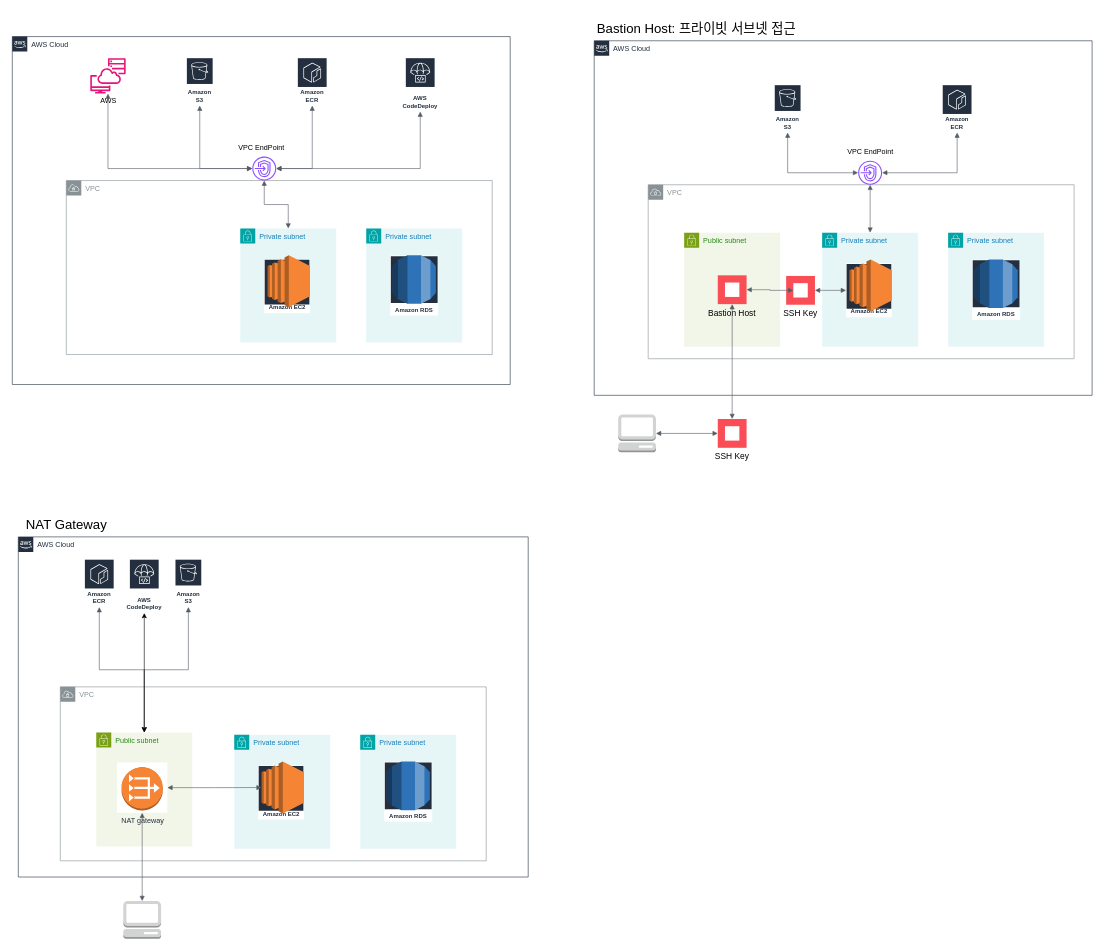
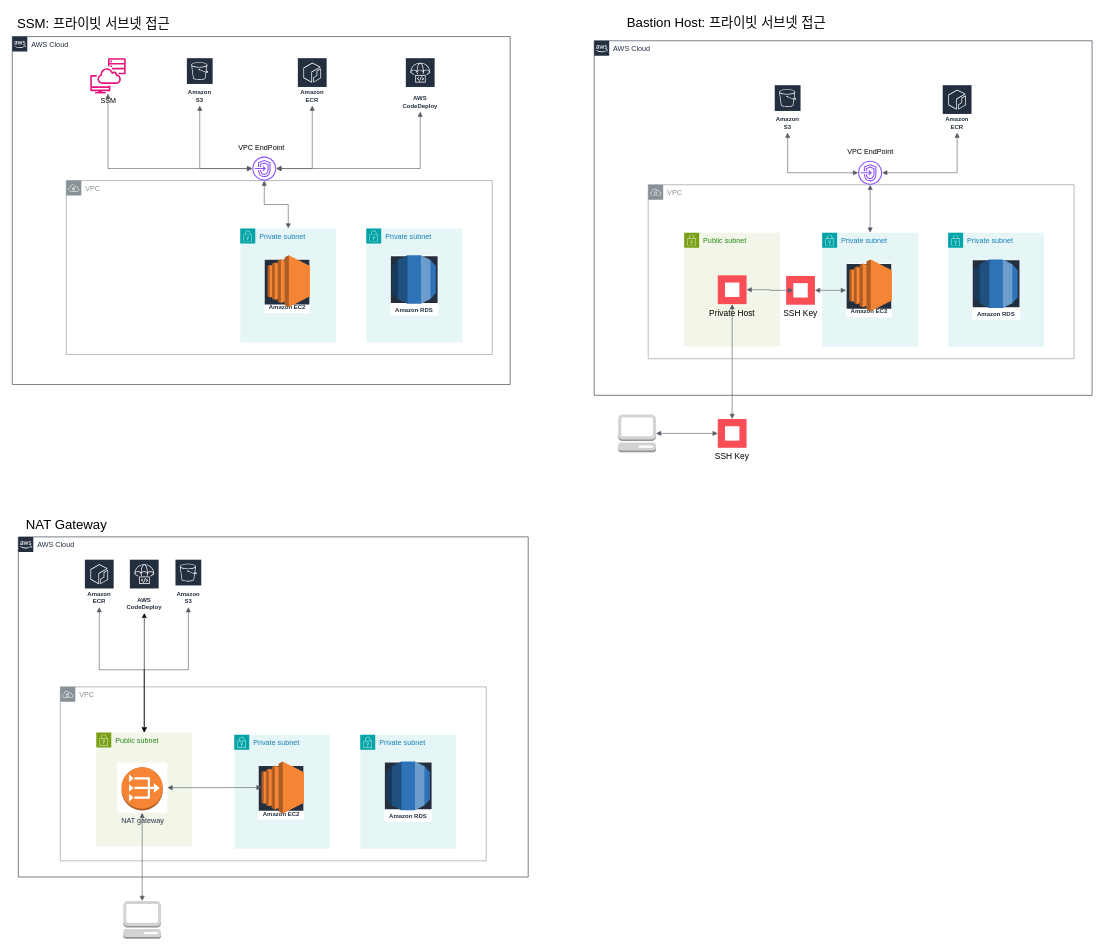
none -> (93, 24)
(696, 29) -> (726, 23)
(109, 105) -> (109, 105)
(732, 313) -> (732, 313)
